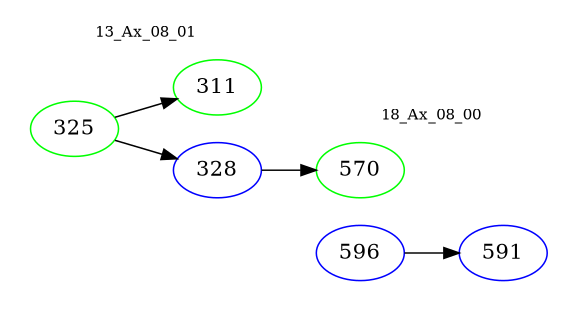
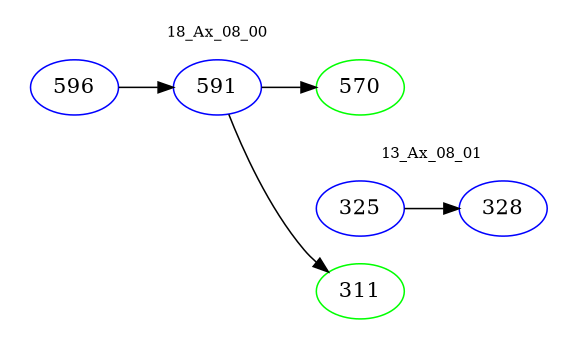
(138, 110) -> (266, 193)
(75, 129) -> (360, 209)
(283, 170) -> (281, 87)
